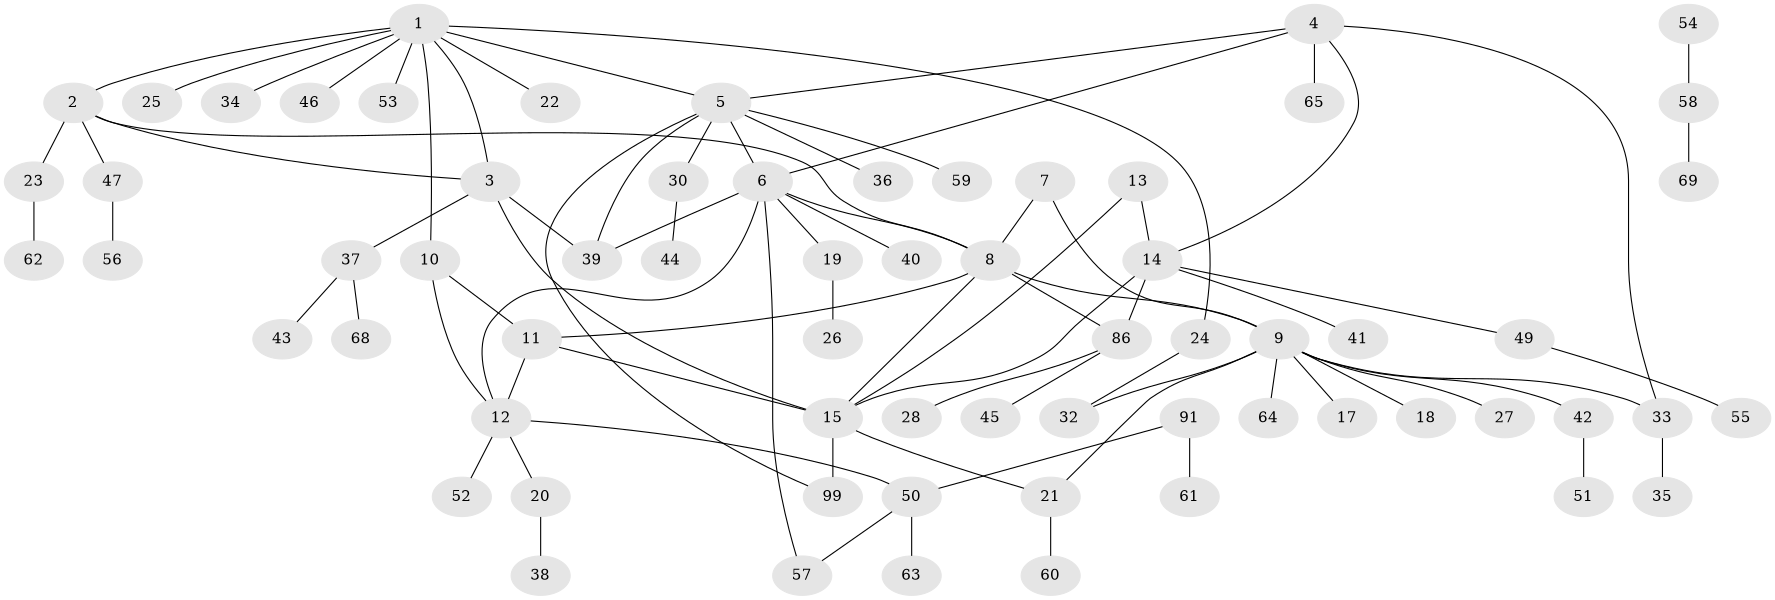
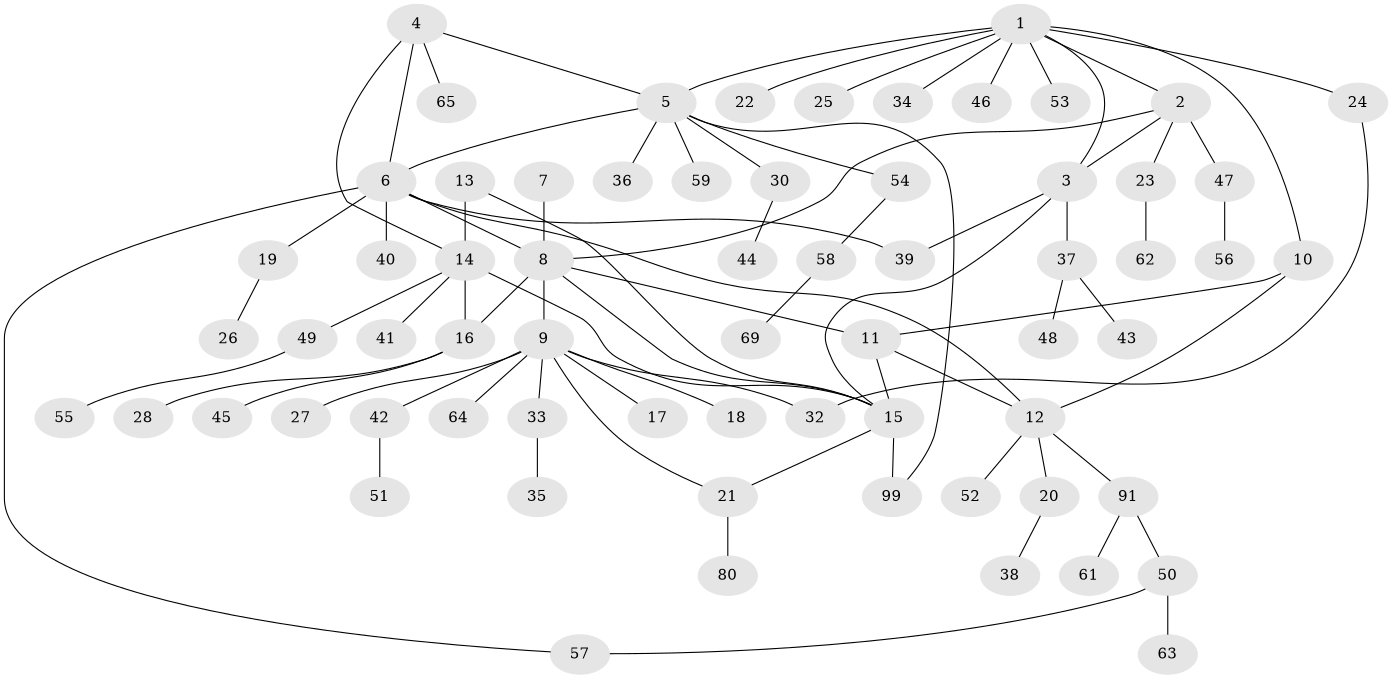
(1607, 120) -> none
(635, 167) -> (781, 148)
(1130, 291) -> none
(361, 339) -> (1048, 339)
(1122, 339) -> (465, 339)
(703, 440) -> (1082, 458)
(1051, 576) -> (728, 576)
